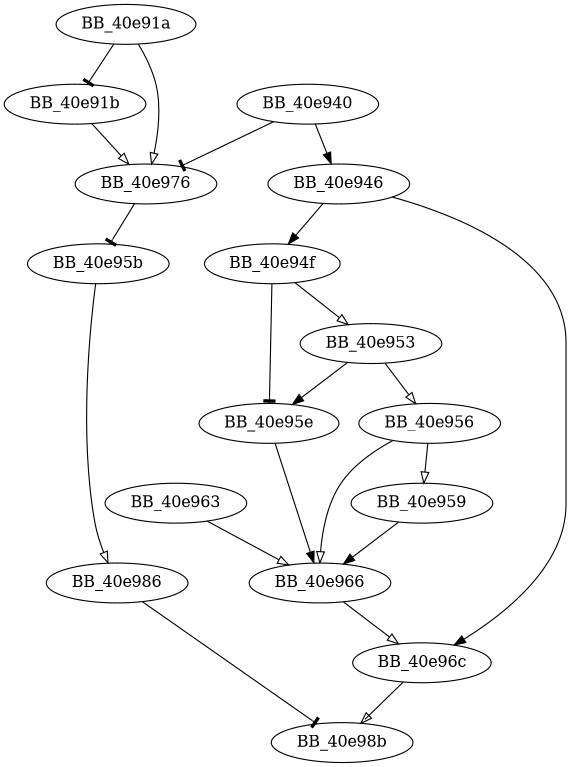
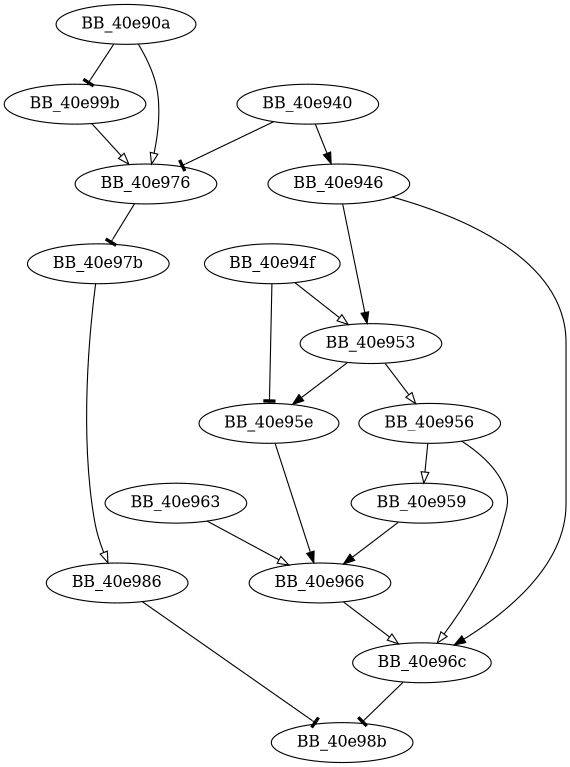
(126, 24) -> (126, 24)
(75, 104) -> (75, 104)
(309, 219) -> (354, 258)
(98, 264) -> (98, 264)
(340, 485) -> (499, 535)
(384, 701) -> (384, 701)
